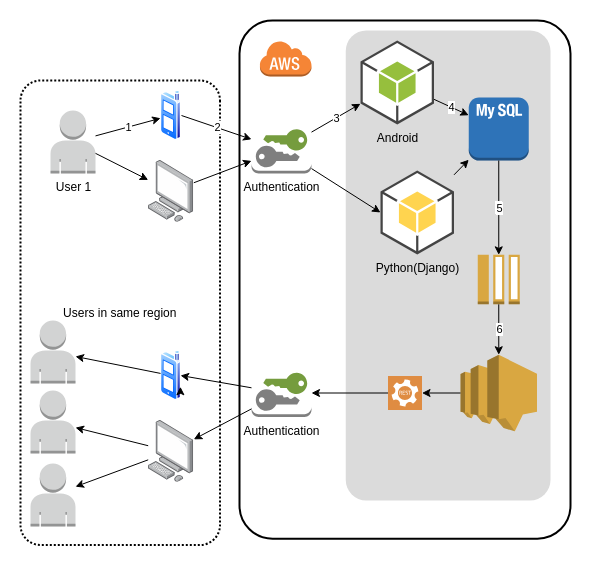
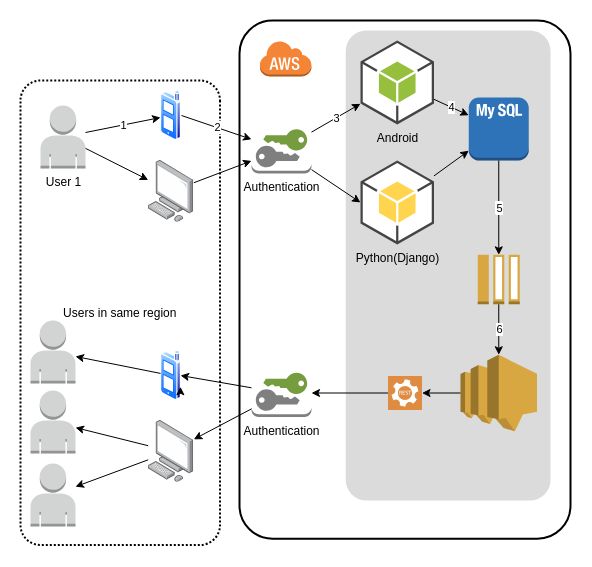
(73, 142) -> (63, 137)
(417, 213) -> (397, 203)
